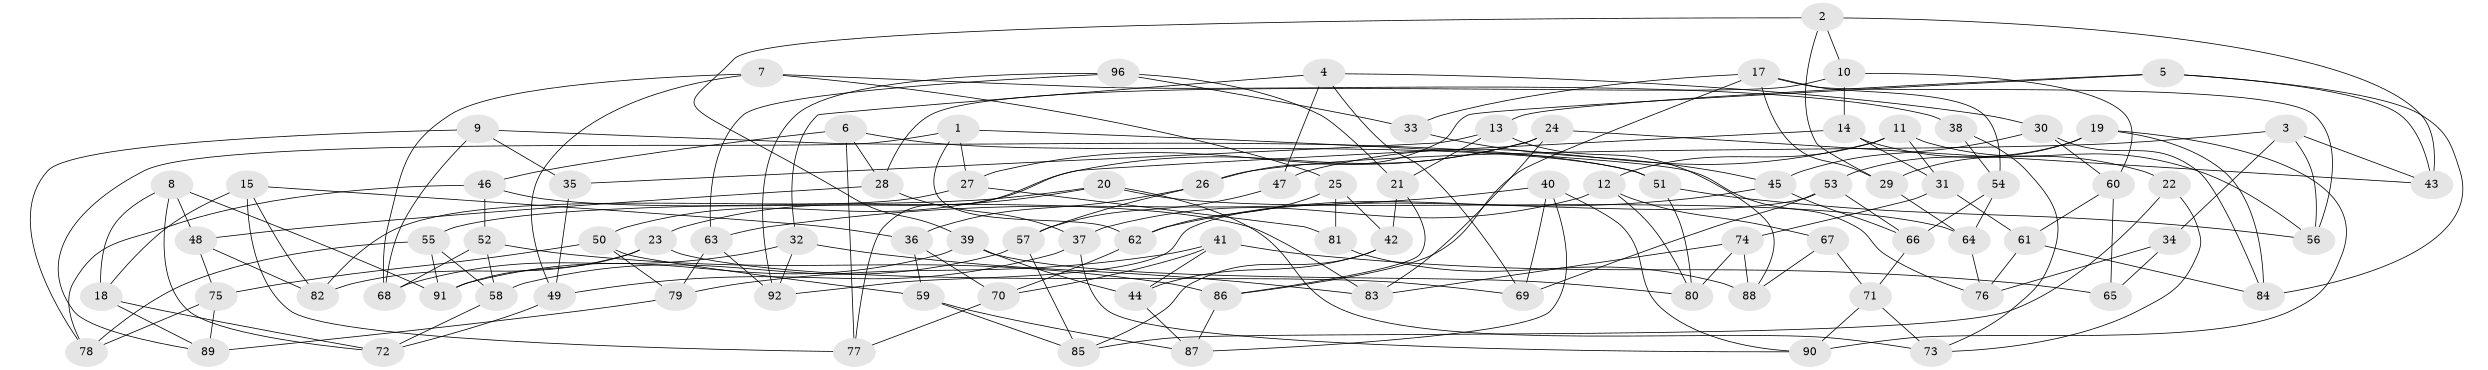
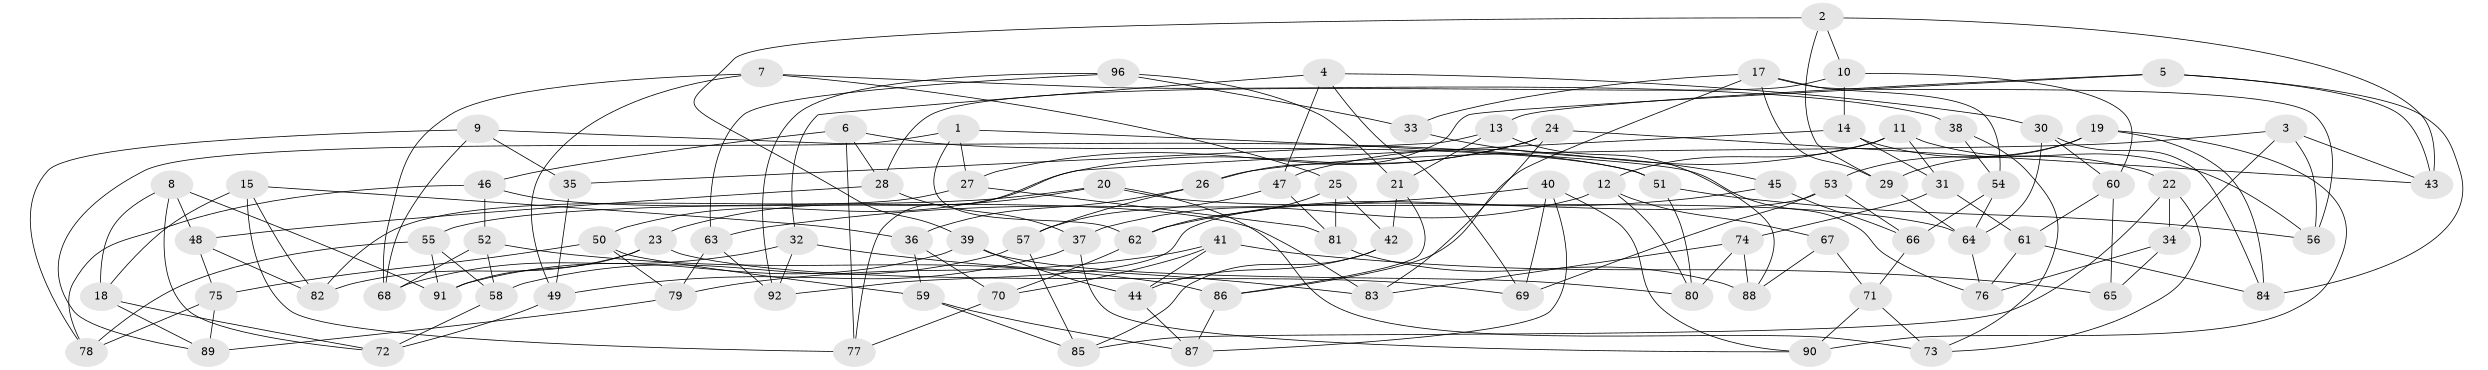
(1877, 155) -> (2028, 197)
none -> (2170, 213)
none -> (1310, 215)
